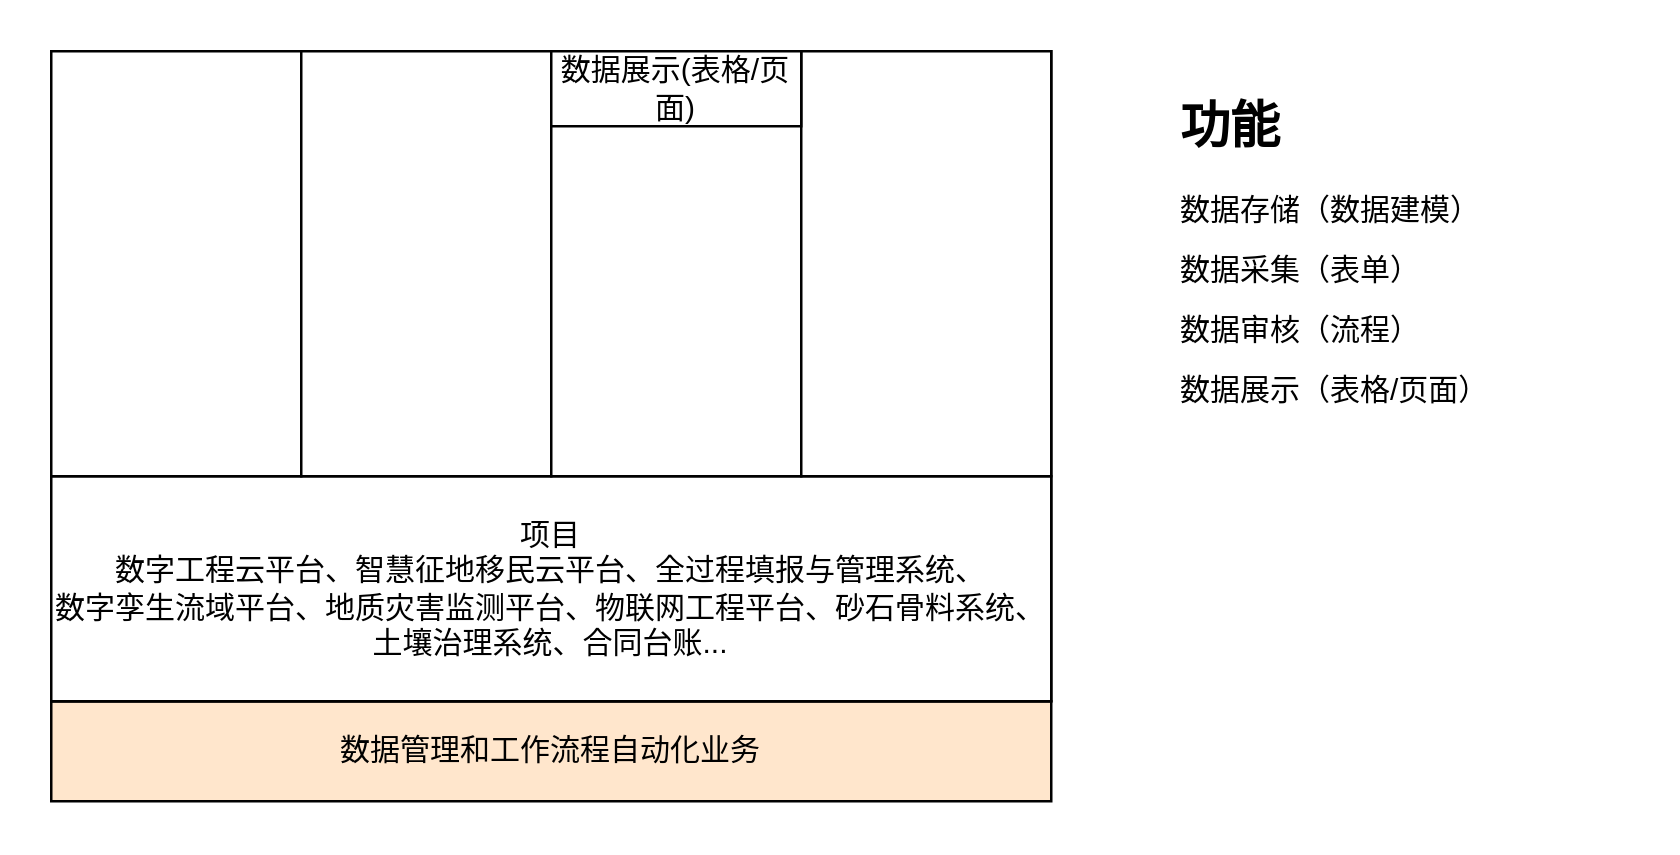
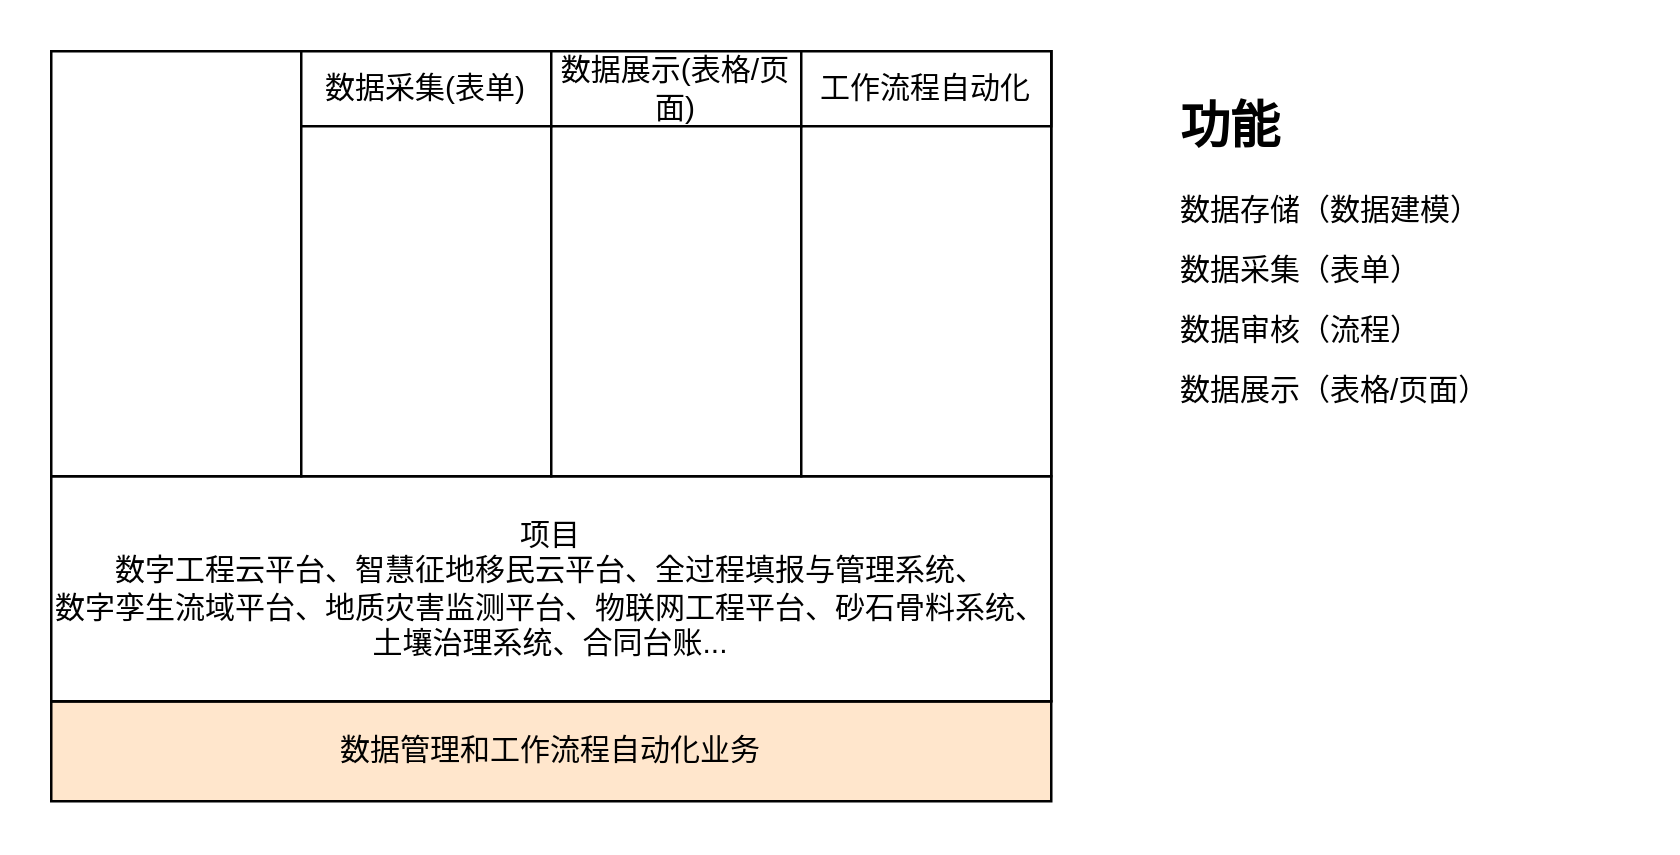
none -> (426, 89)
none -> (926, 89)
